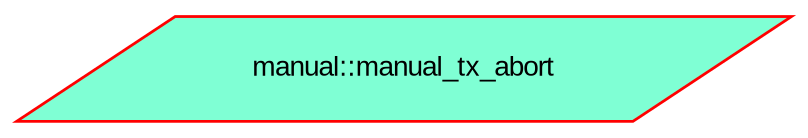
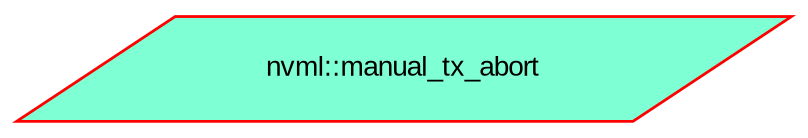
(404, 69) -> (404, 69)
